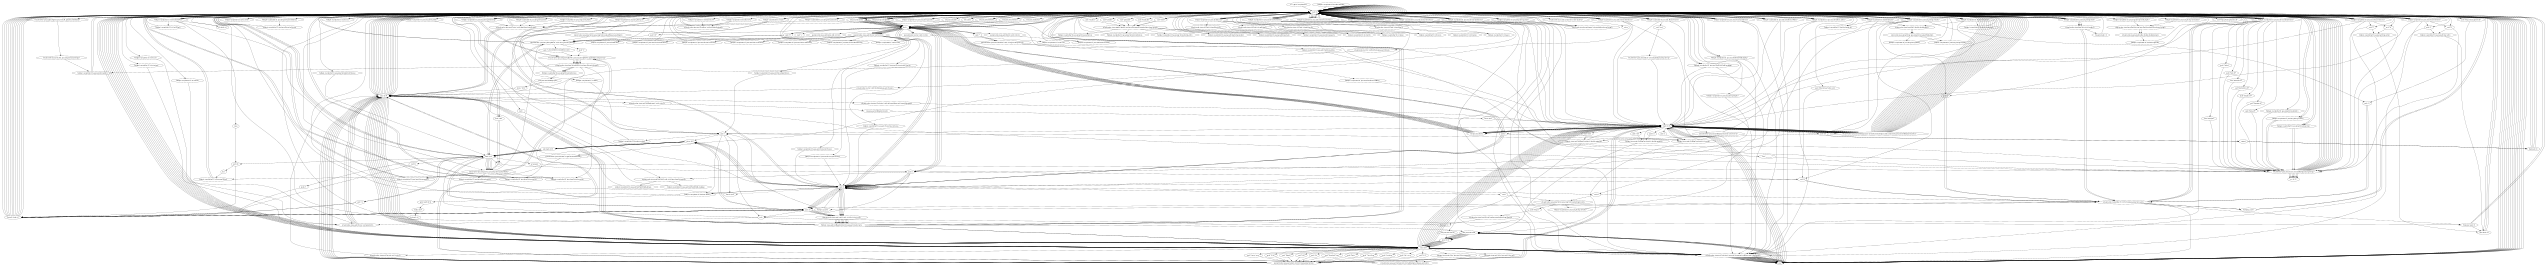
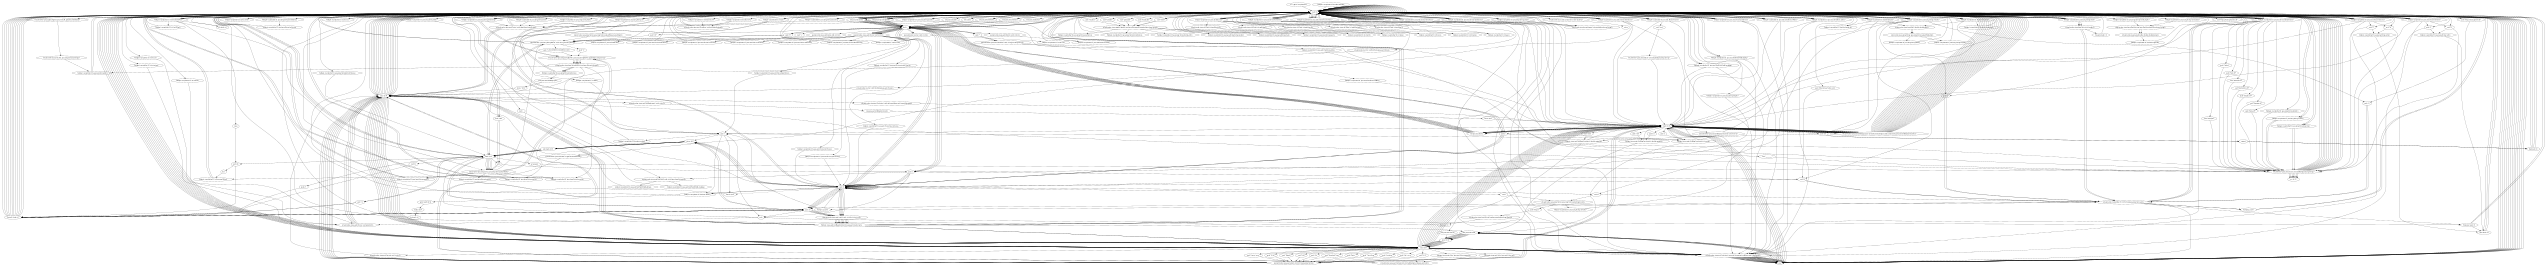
none -> (1346, 27)
